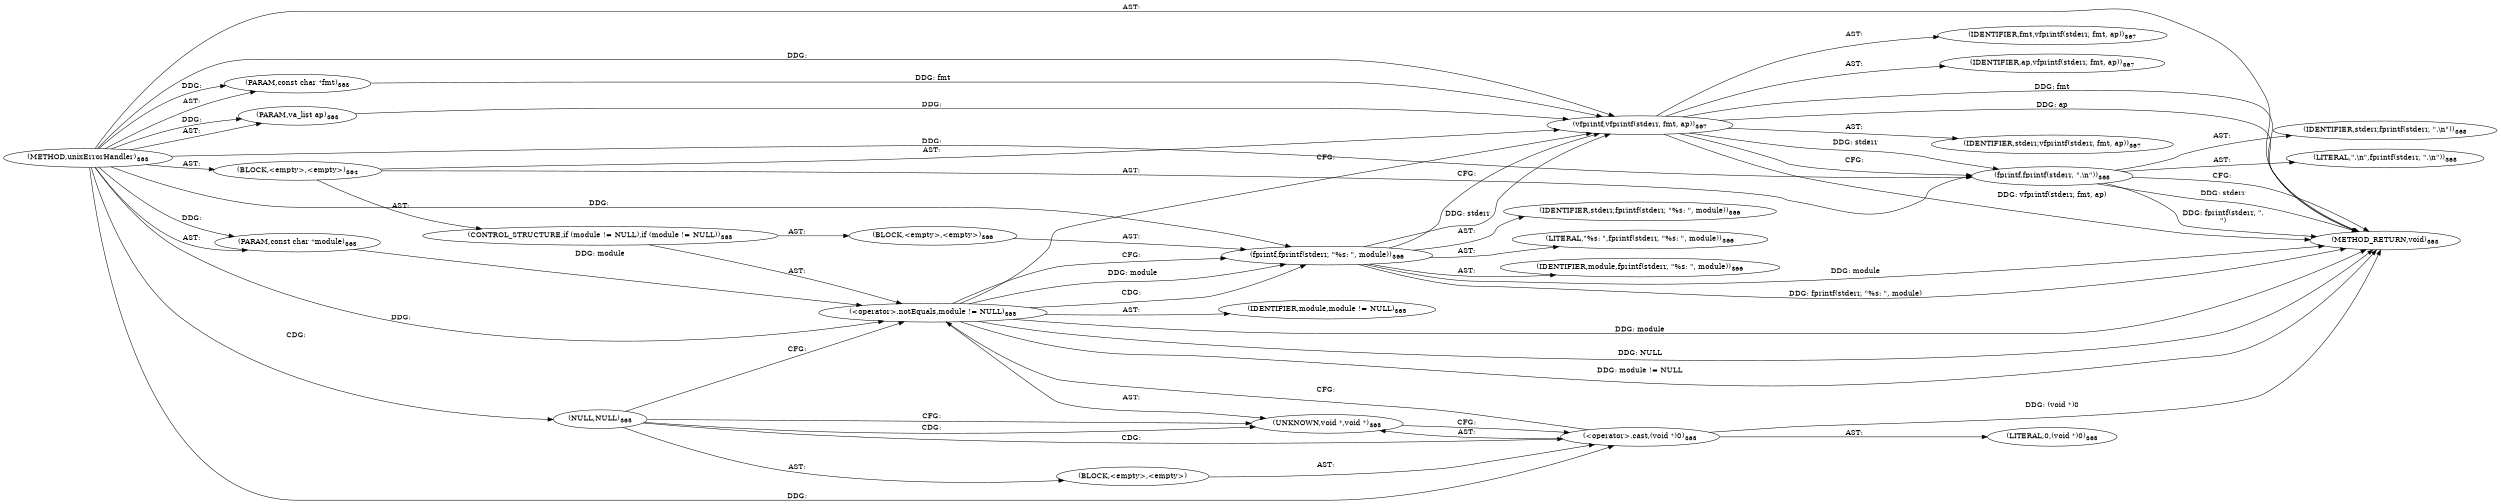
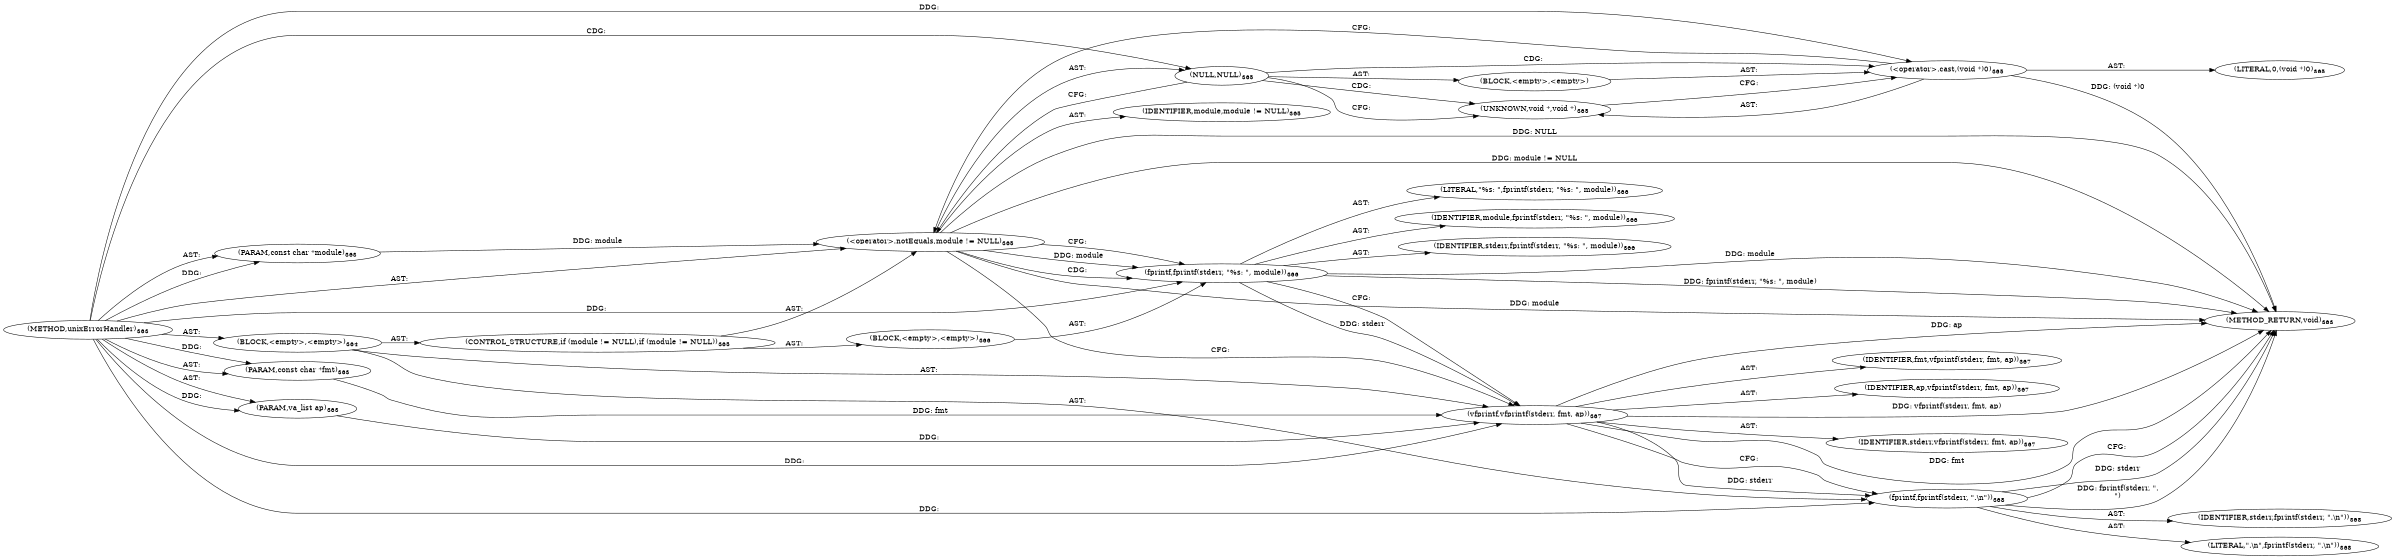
(1260, 11) -> none
(402, 318) -> (401, 279)
(1090, 408) -> (1028, 105)
